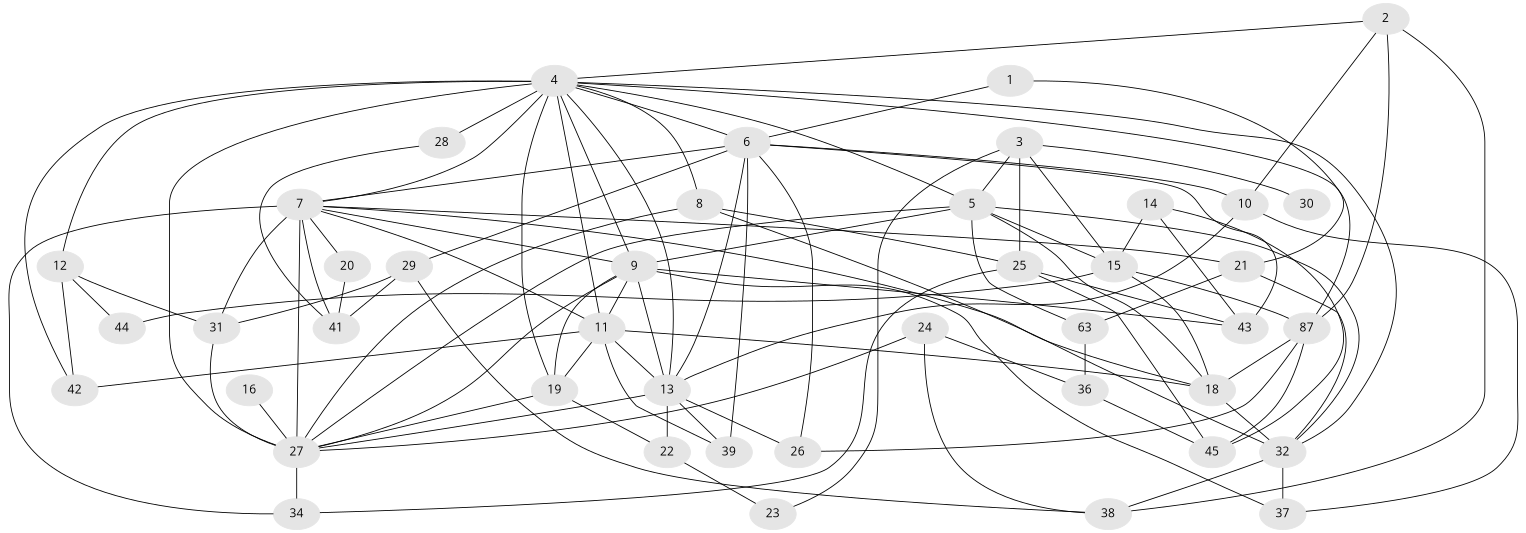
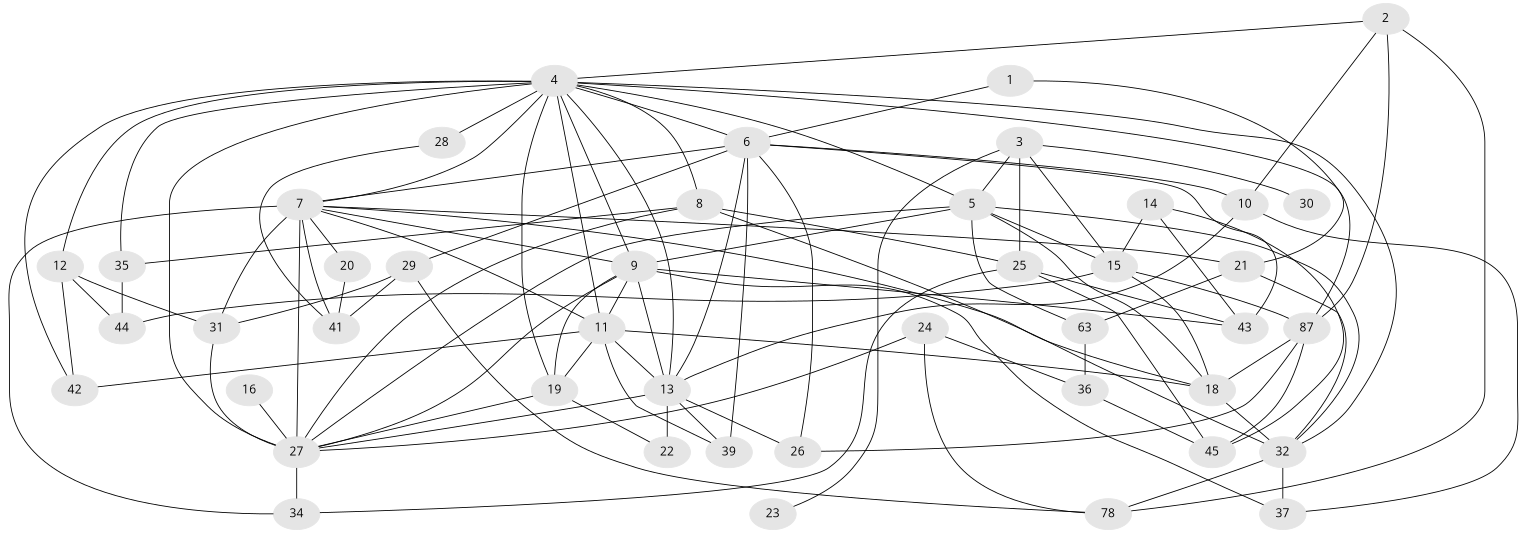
none -> (122, 267)
(708, 476) -> none
(1108, 514) -> (1108, 514)
